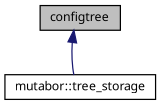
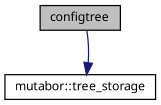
(72, 59) -> (88, 46)
